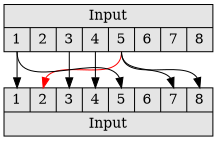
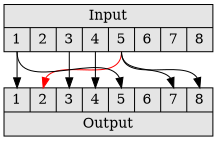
(108, 124) -> (108, 124)
